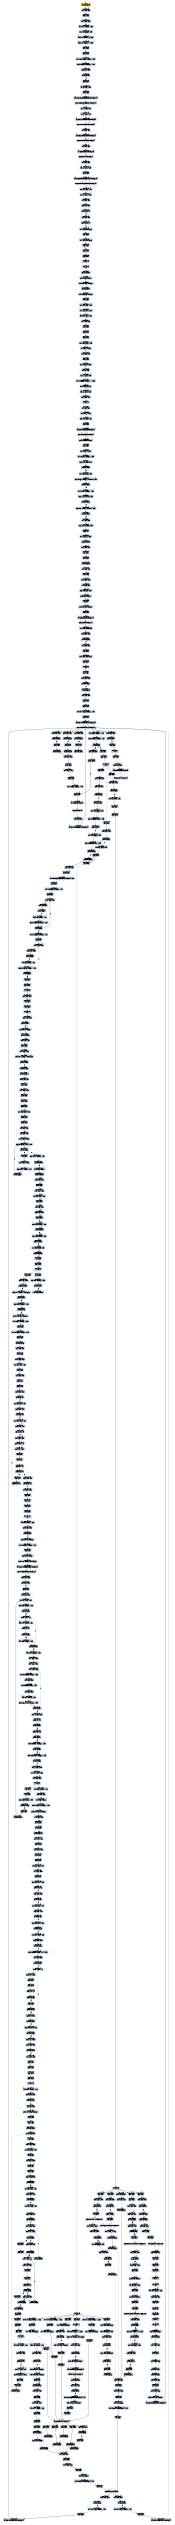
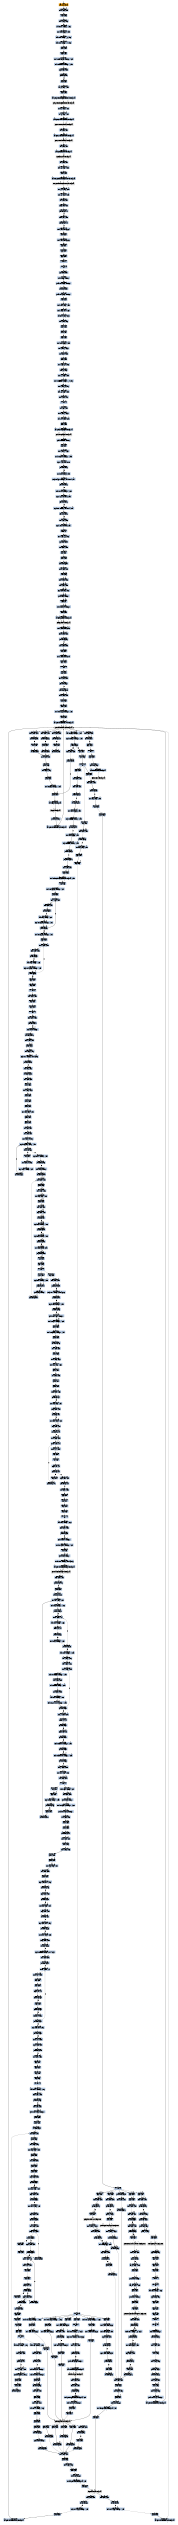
none -> (34, 1298)
